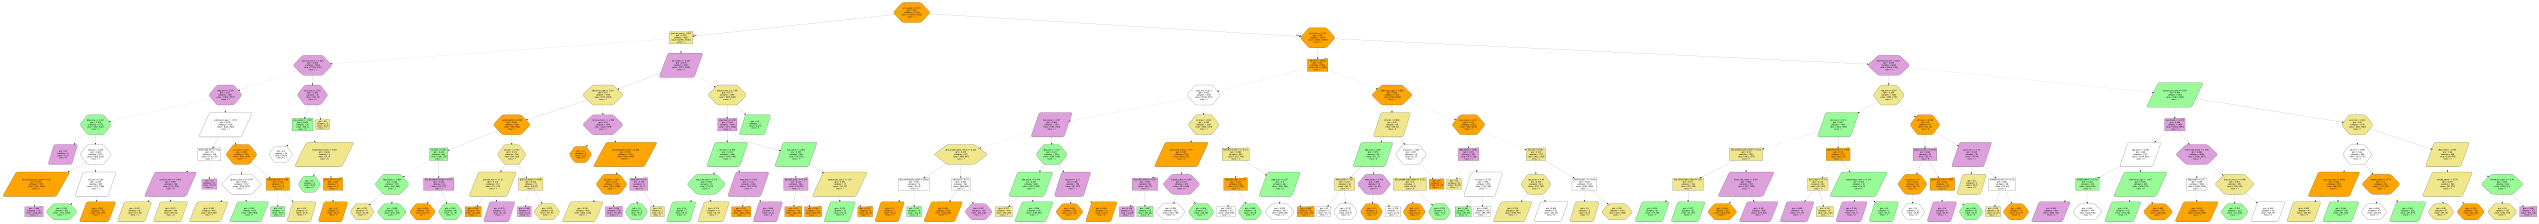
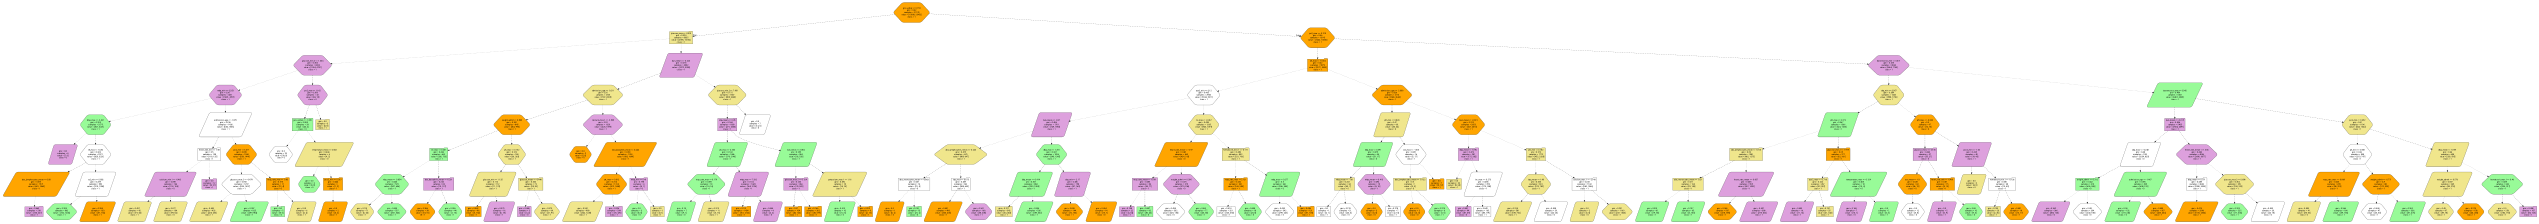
(755, 125) -> (755, 125)
(1463, 212) -> (1463, 212)
